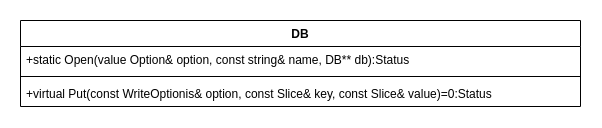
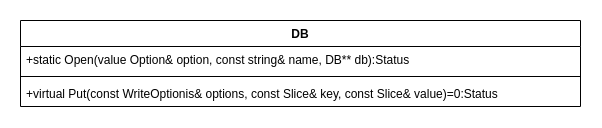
(286, 95) -> (290, 95)
